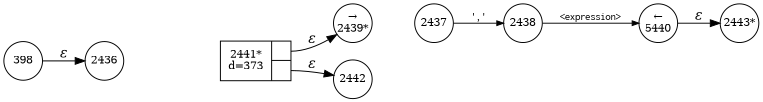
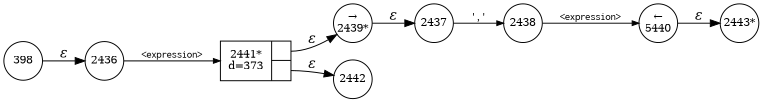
none -> (388, 23)
none -> (169, 61)
